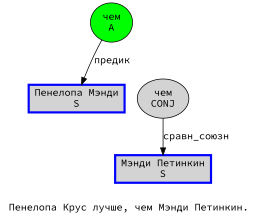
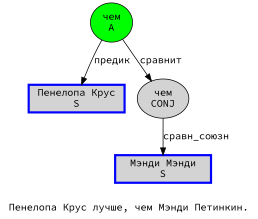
none -> (135, 57)
(77, 99) -> (77, 99)
(163, 169) -> (163, 169)
